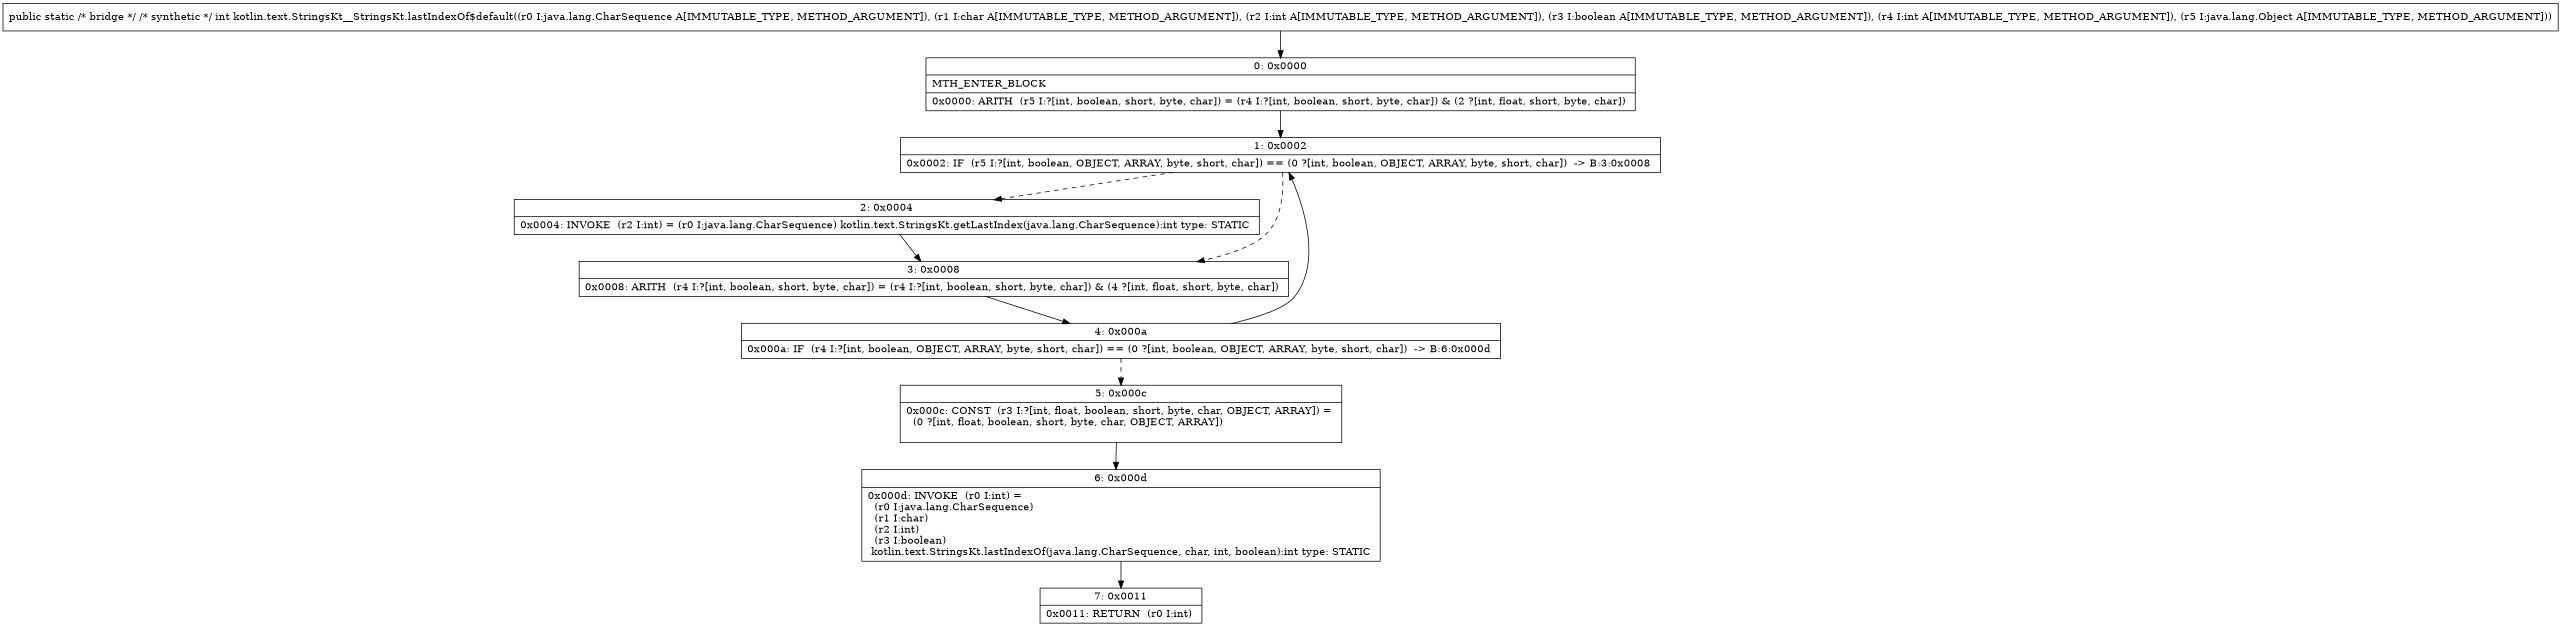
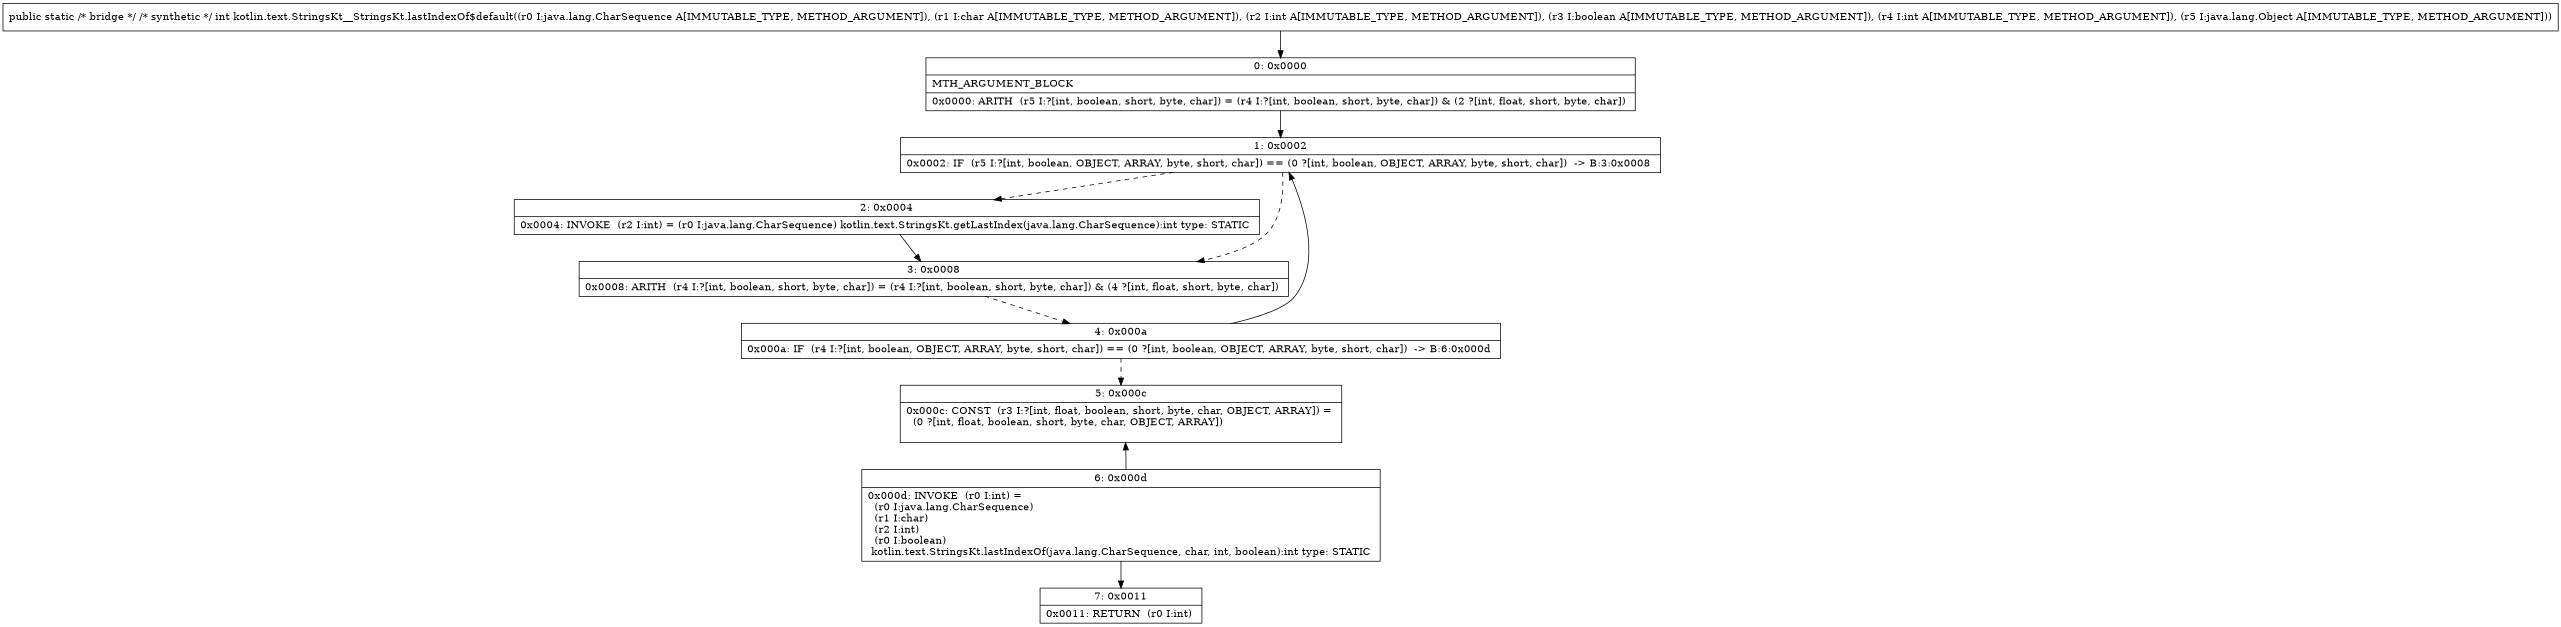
(989, 84) -> (1003, 84)
(1024, 309) -> (1024, 309)
(1116, 452) -> (1126, 460)
(907, 541) -> (907, 541)
